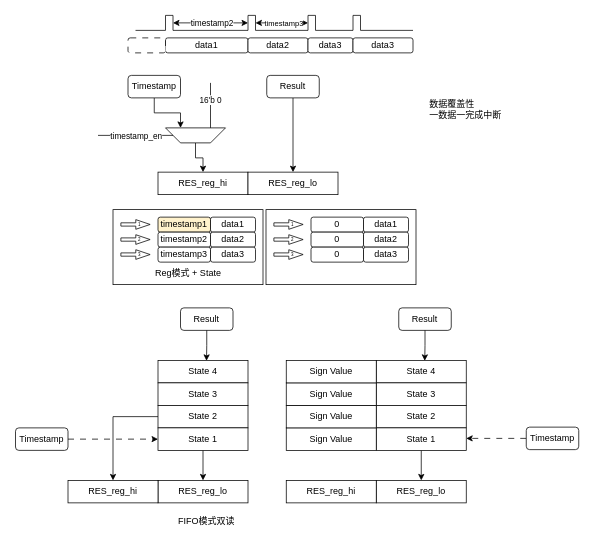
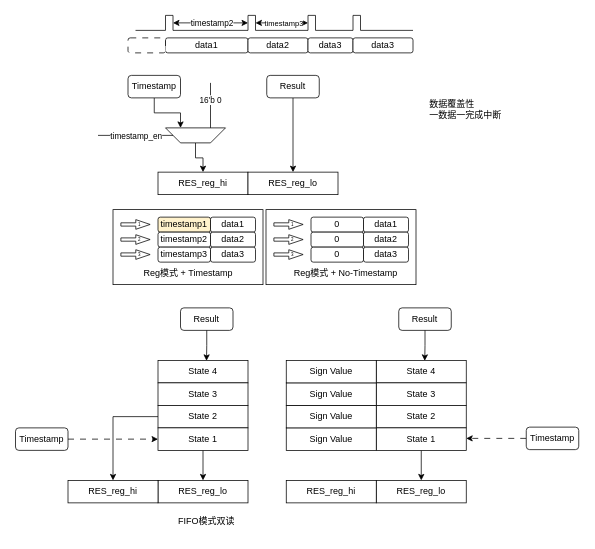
(188, 273) -> (188, 273)
none -> (345, 273)
